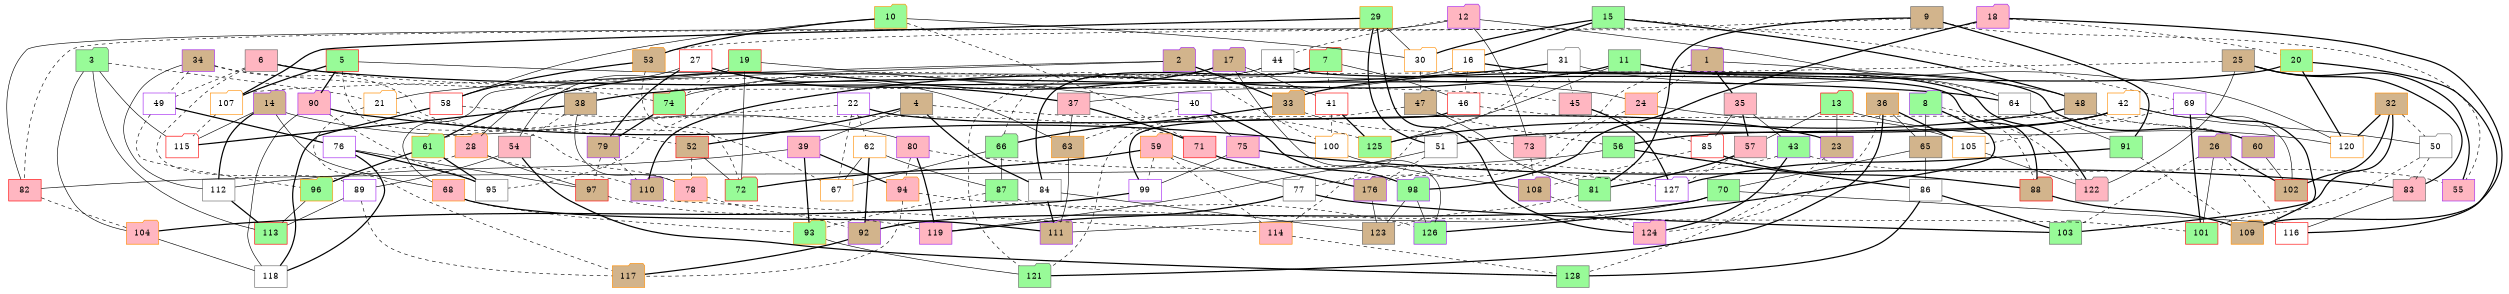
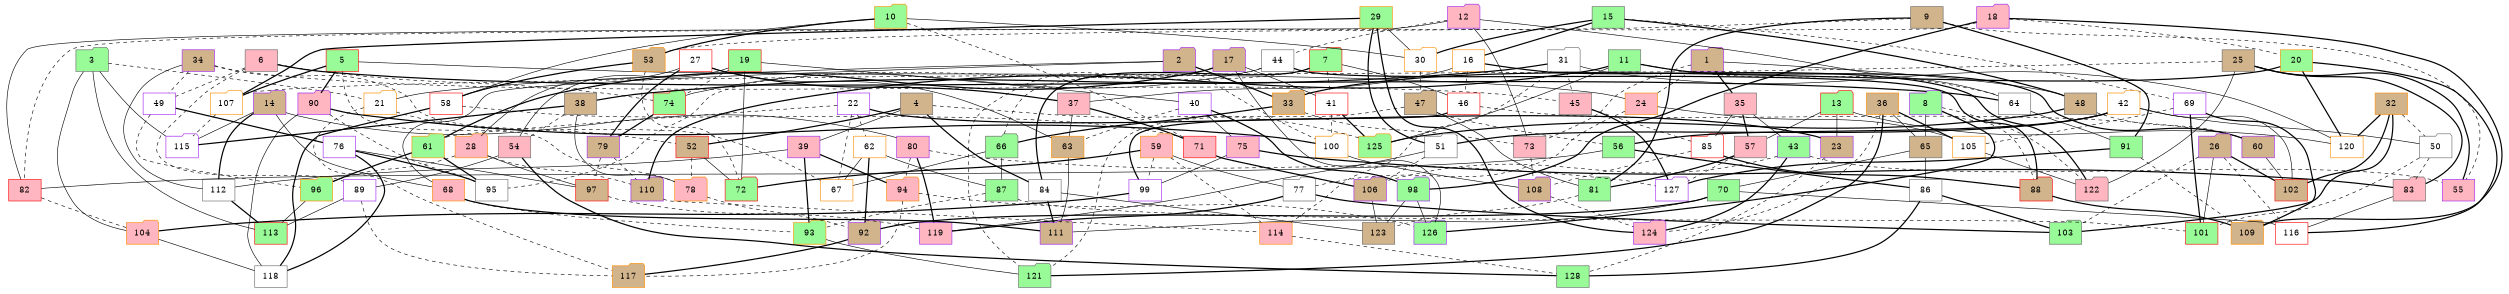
(182, 147) -> (182, 147)
(1375, 147) -> (1375, 147)
(1370, 190) -> (1370, 190)
